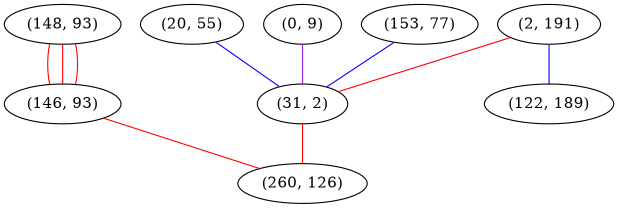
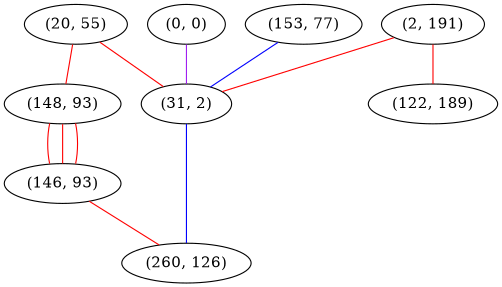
(303, 24) -> (186, 24)
none -> (69, 64)
(248, 64) -> (132, 64)
(549, 64) -> (433, 64)
(303, 144) -> (186, 183)
